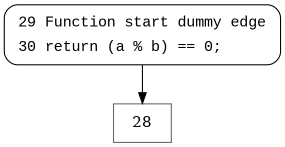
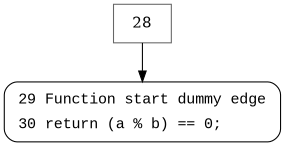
(142, 79) -> (142, 57)
